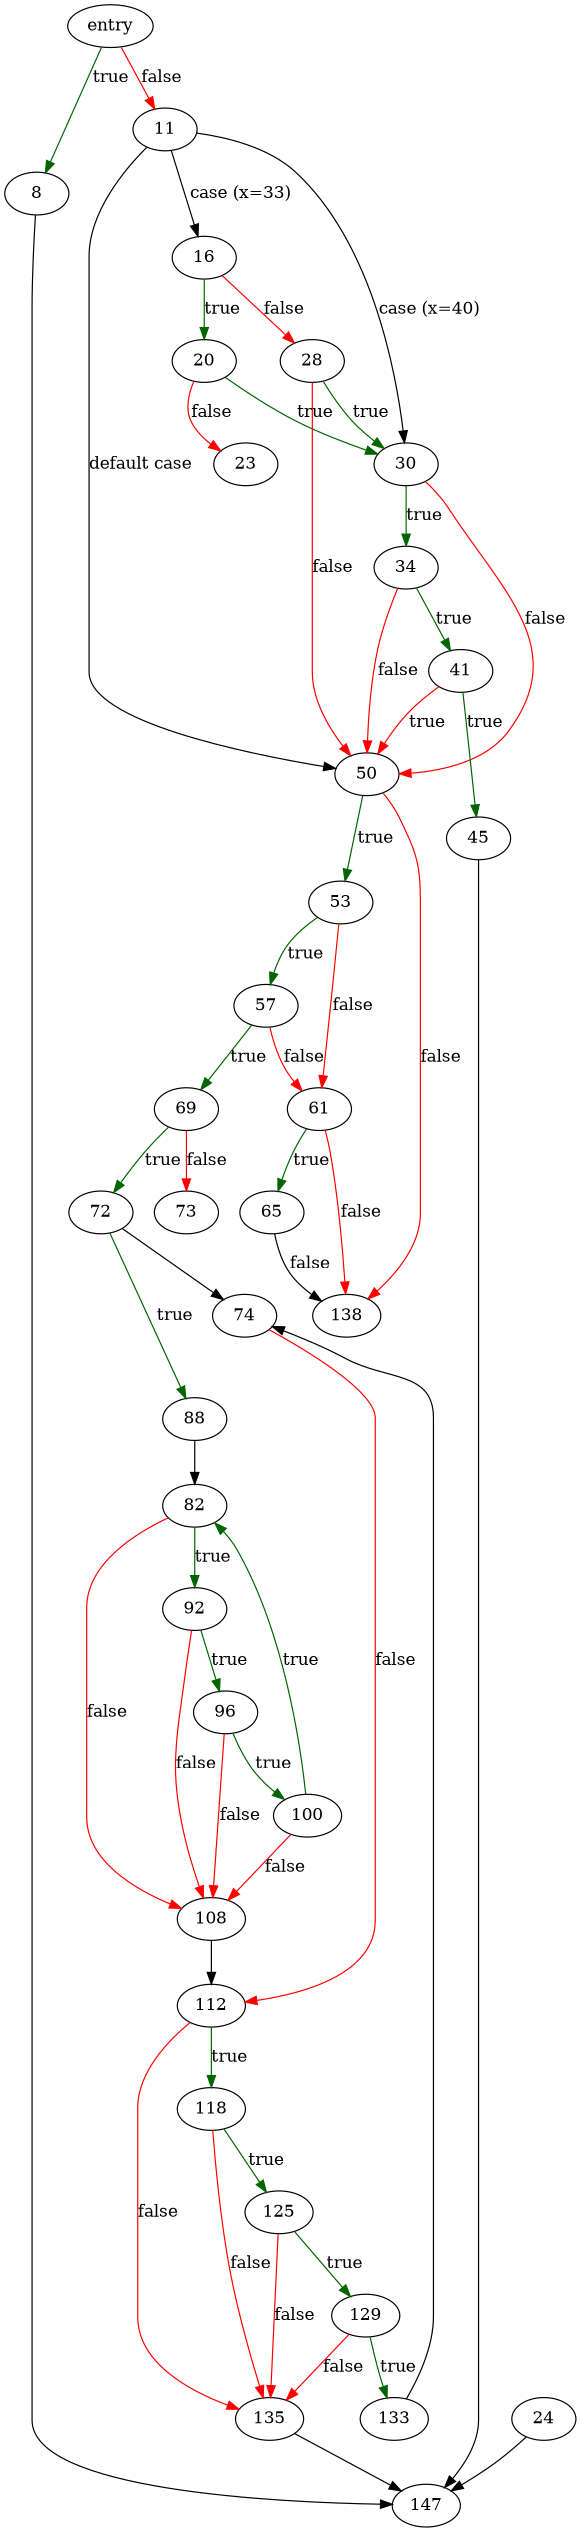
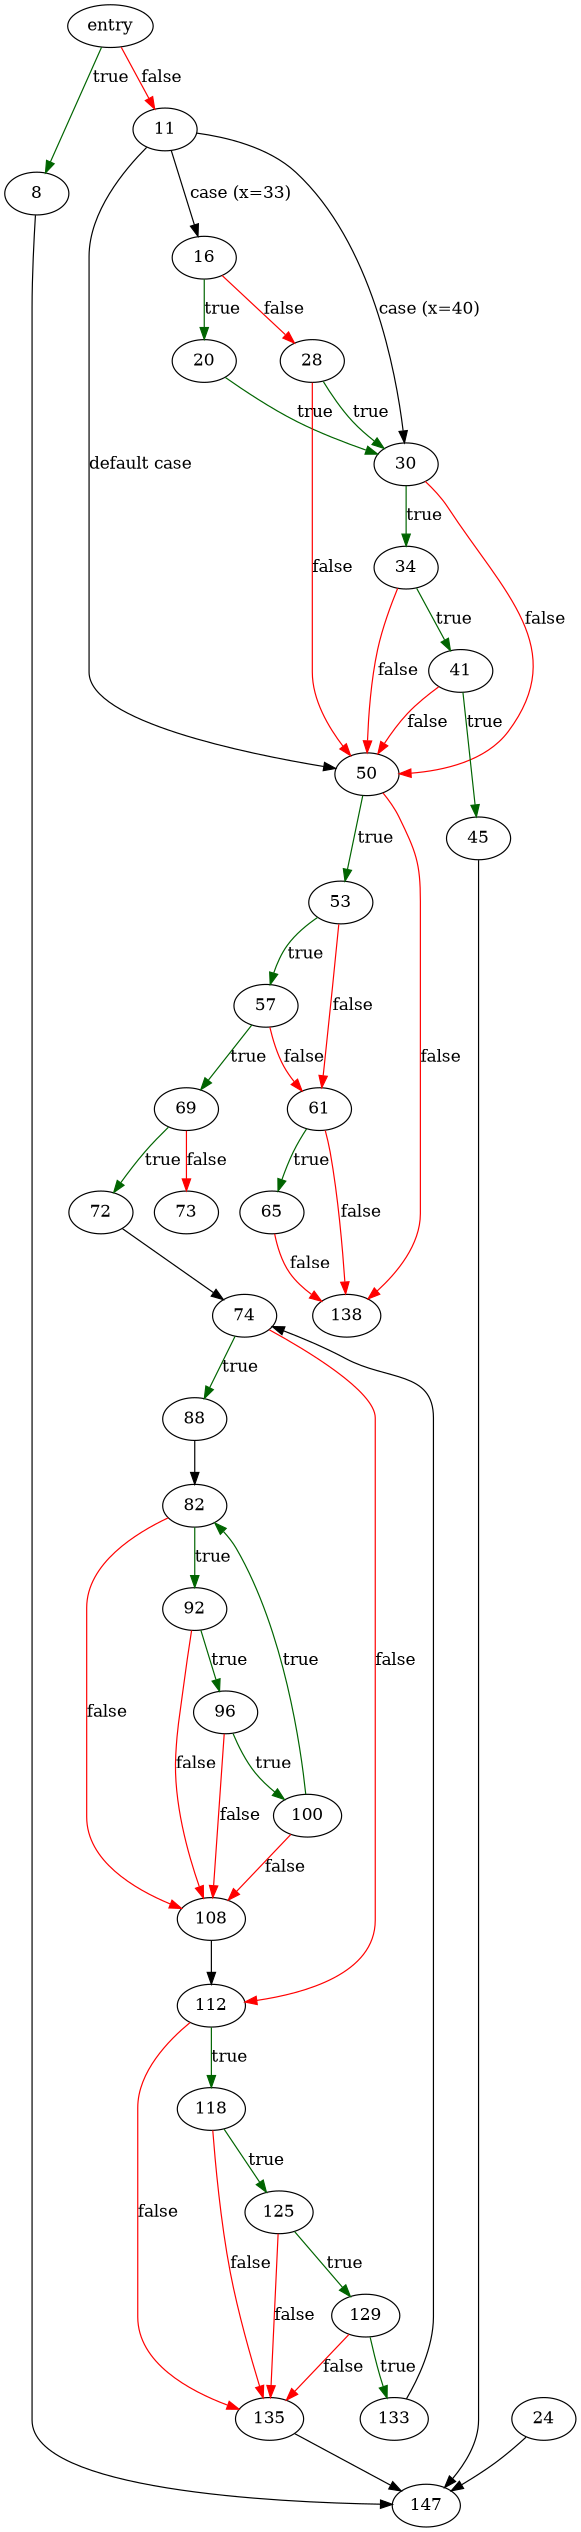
(246, 464) -> none
(428, 723) -> (428, 723)
(287, 1268) -> (287, 1268)
(145, 1310) -> (222, 1362)
